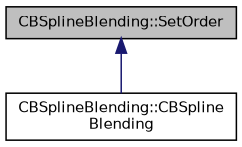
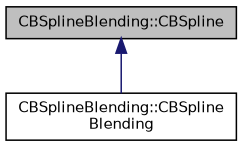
(121, 23) -> (121, 23)
